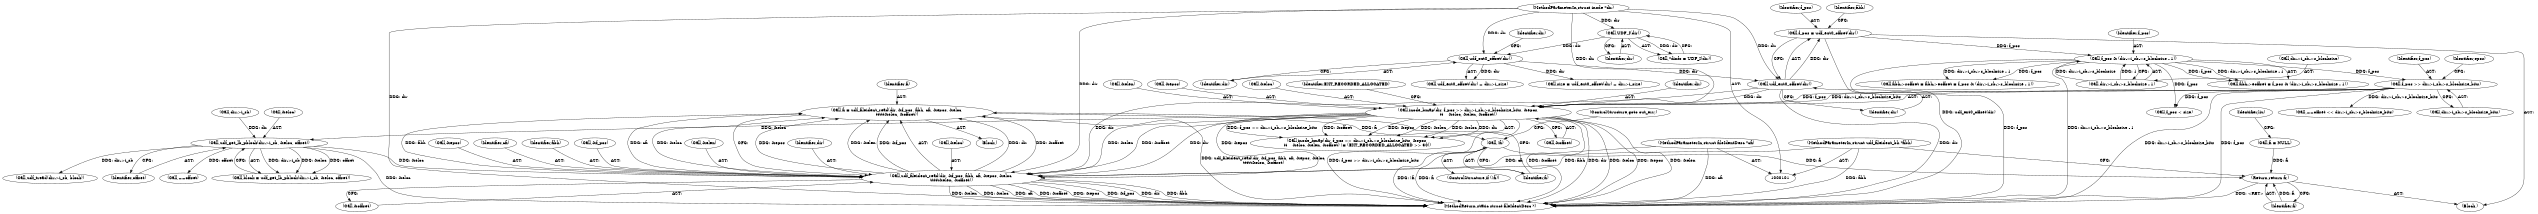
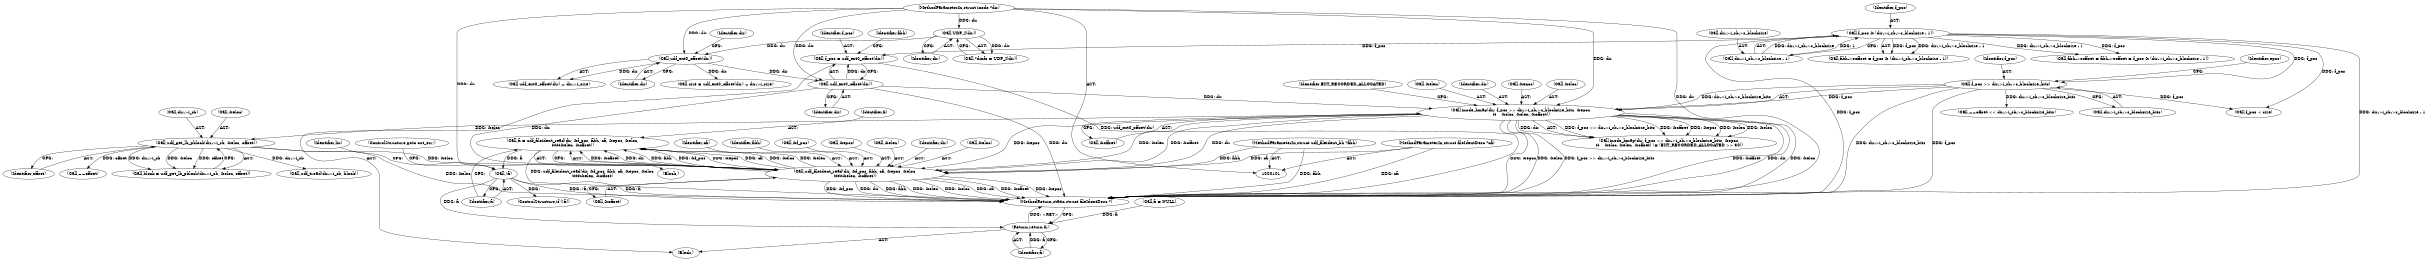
(1974, 46) -> (1363, 44)
(2262, 127) -> (412, 164)
(258, 128) -> (201, 128)
(1449, 161) -> (535, 189)
(2070, 163) -> (1060, 216)
